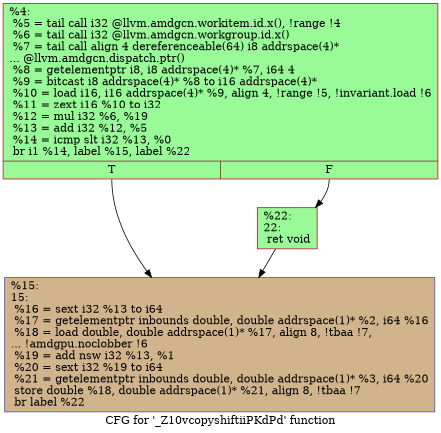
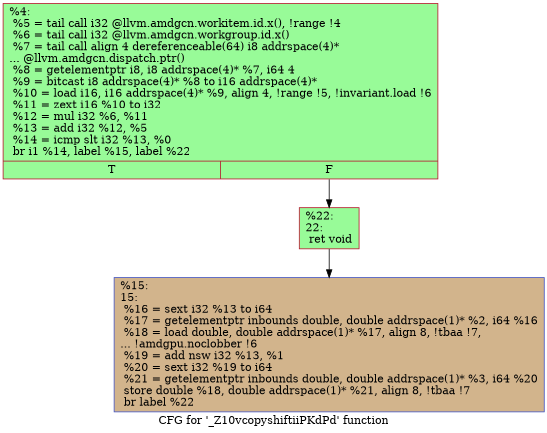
(79, 117) -> (79, 117)
(122, 228) -> none
